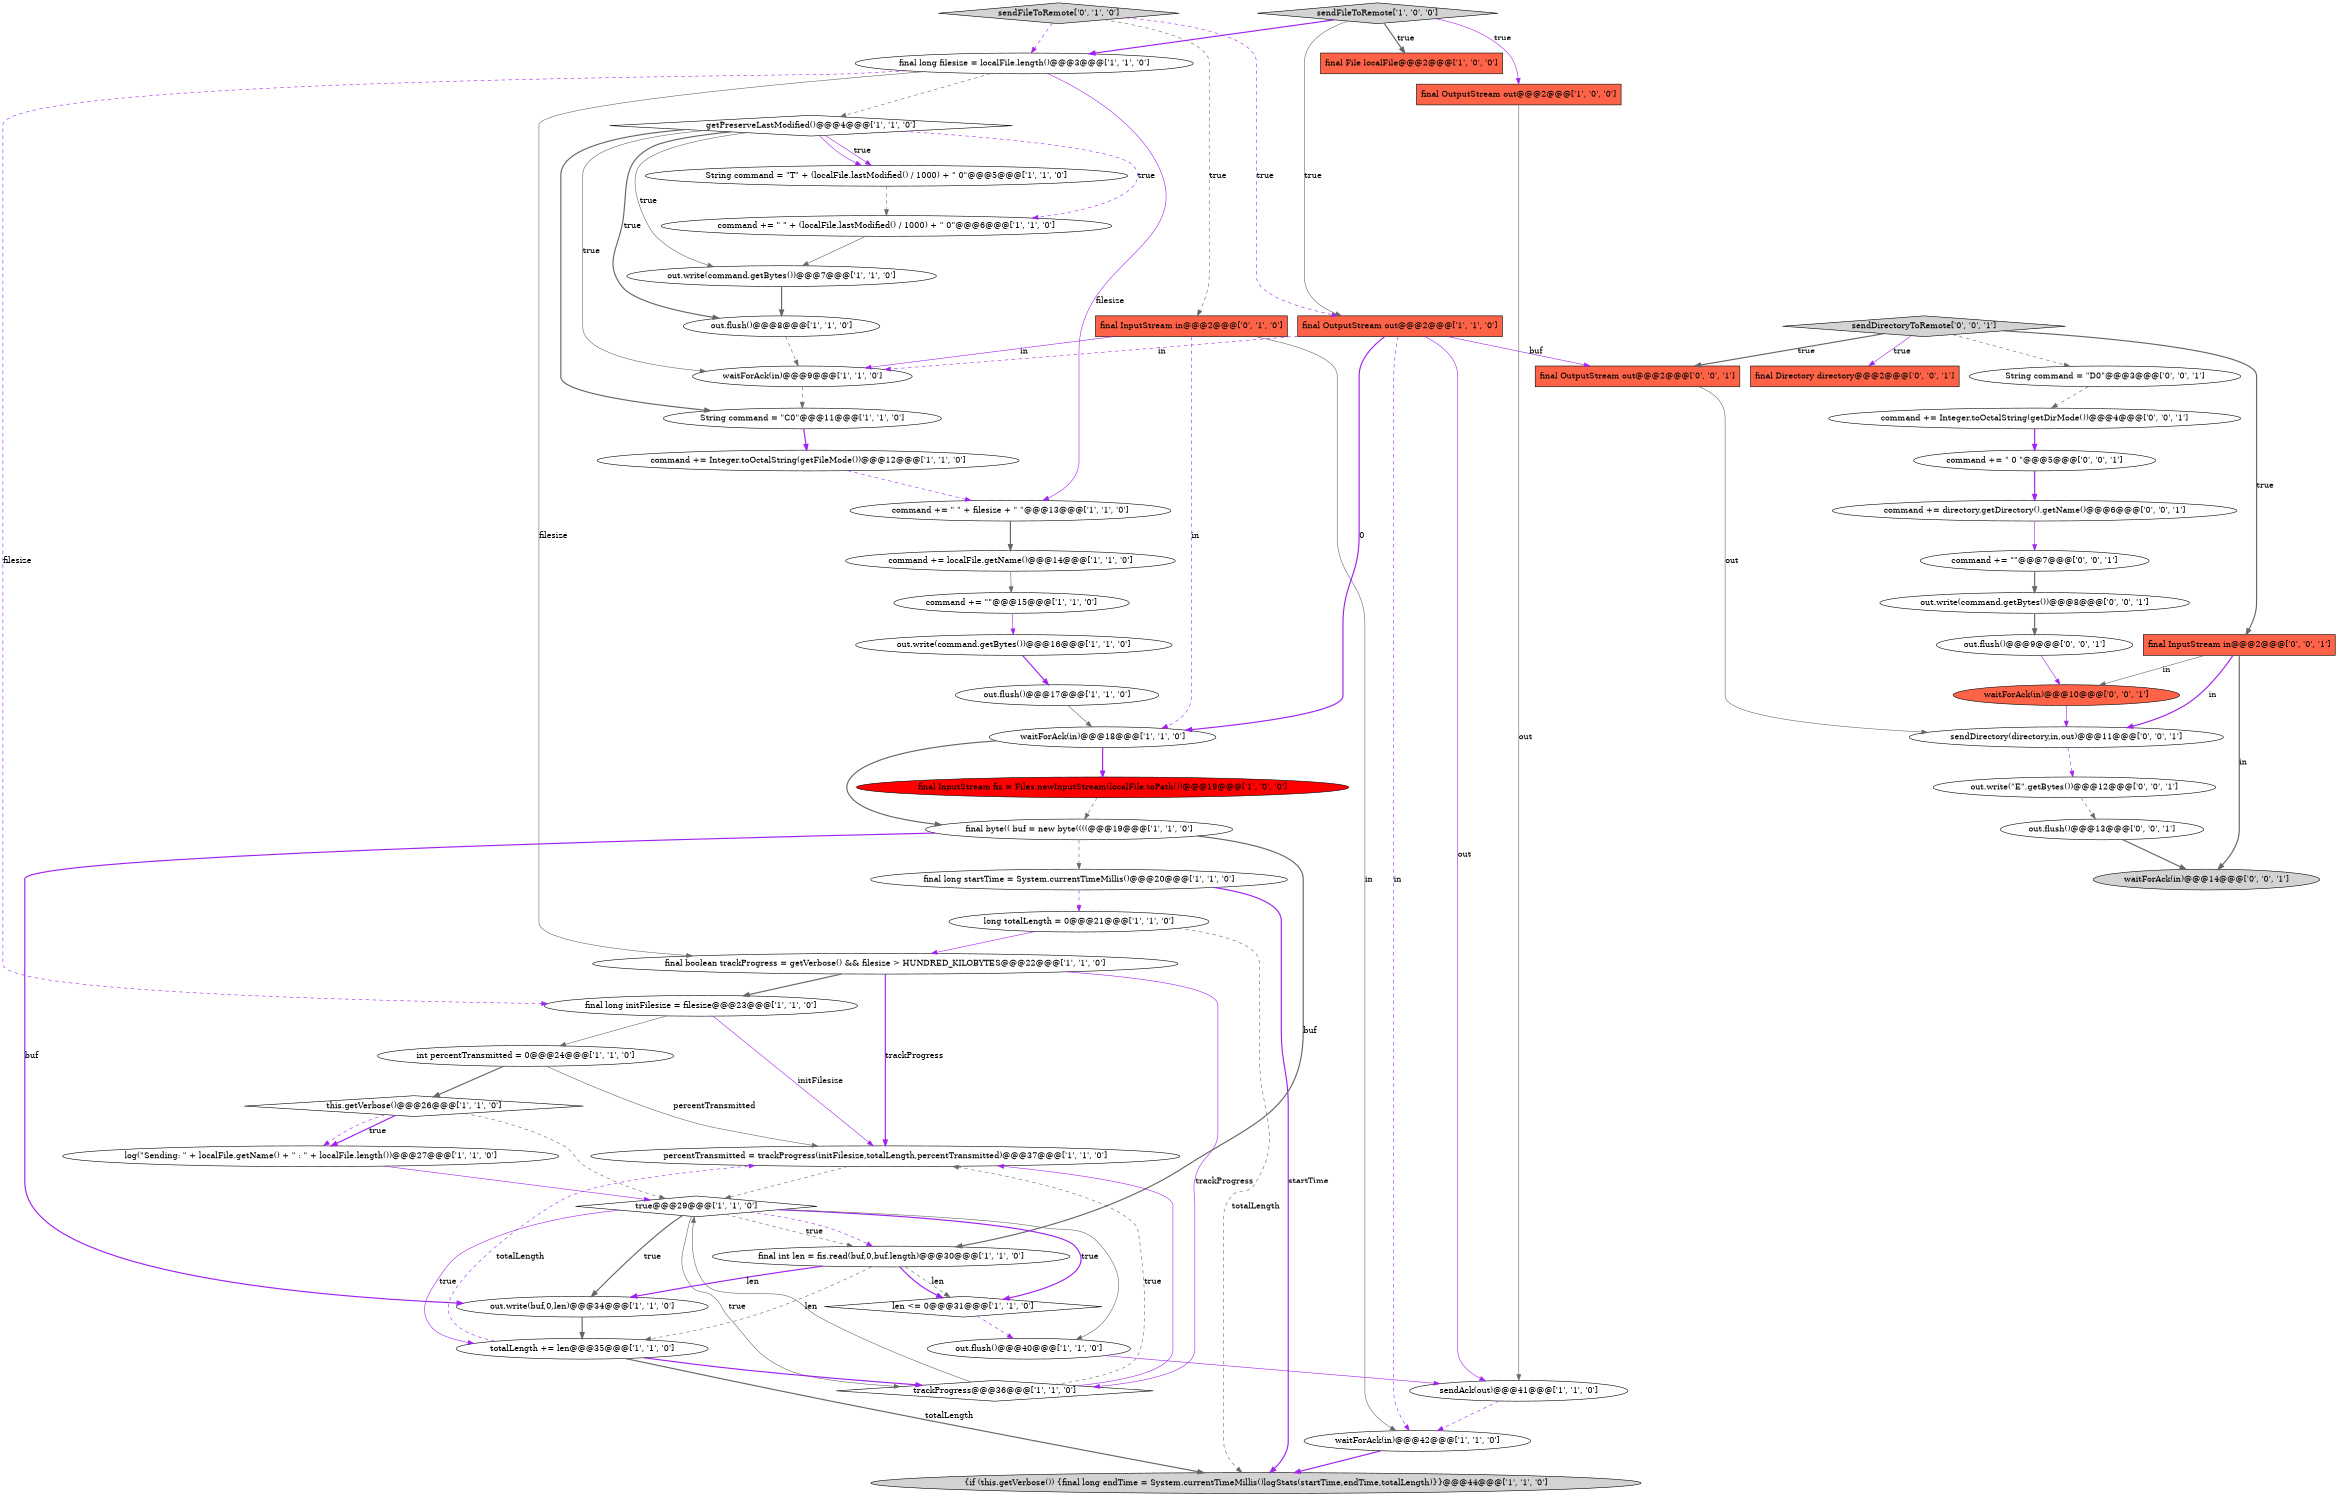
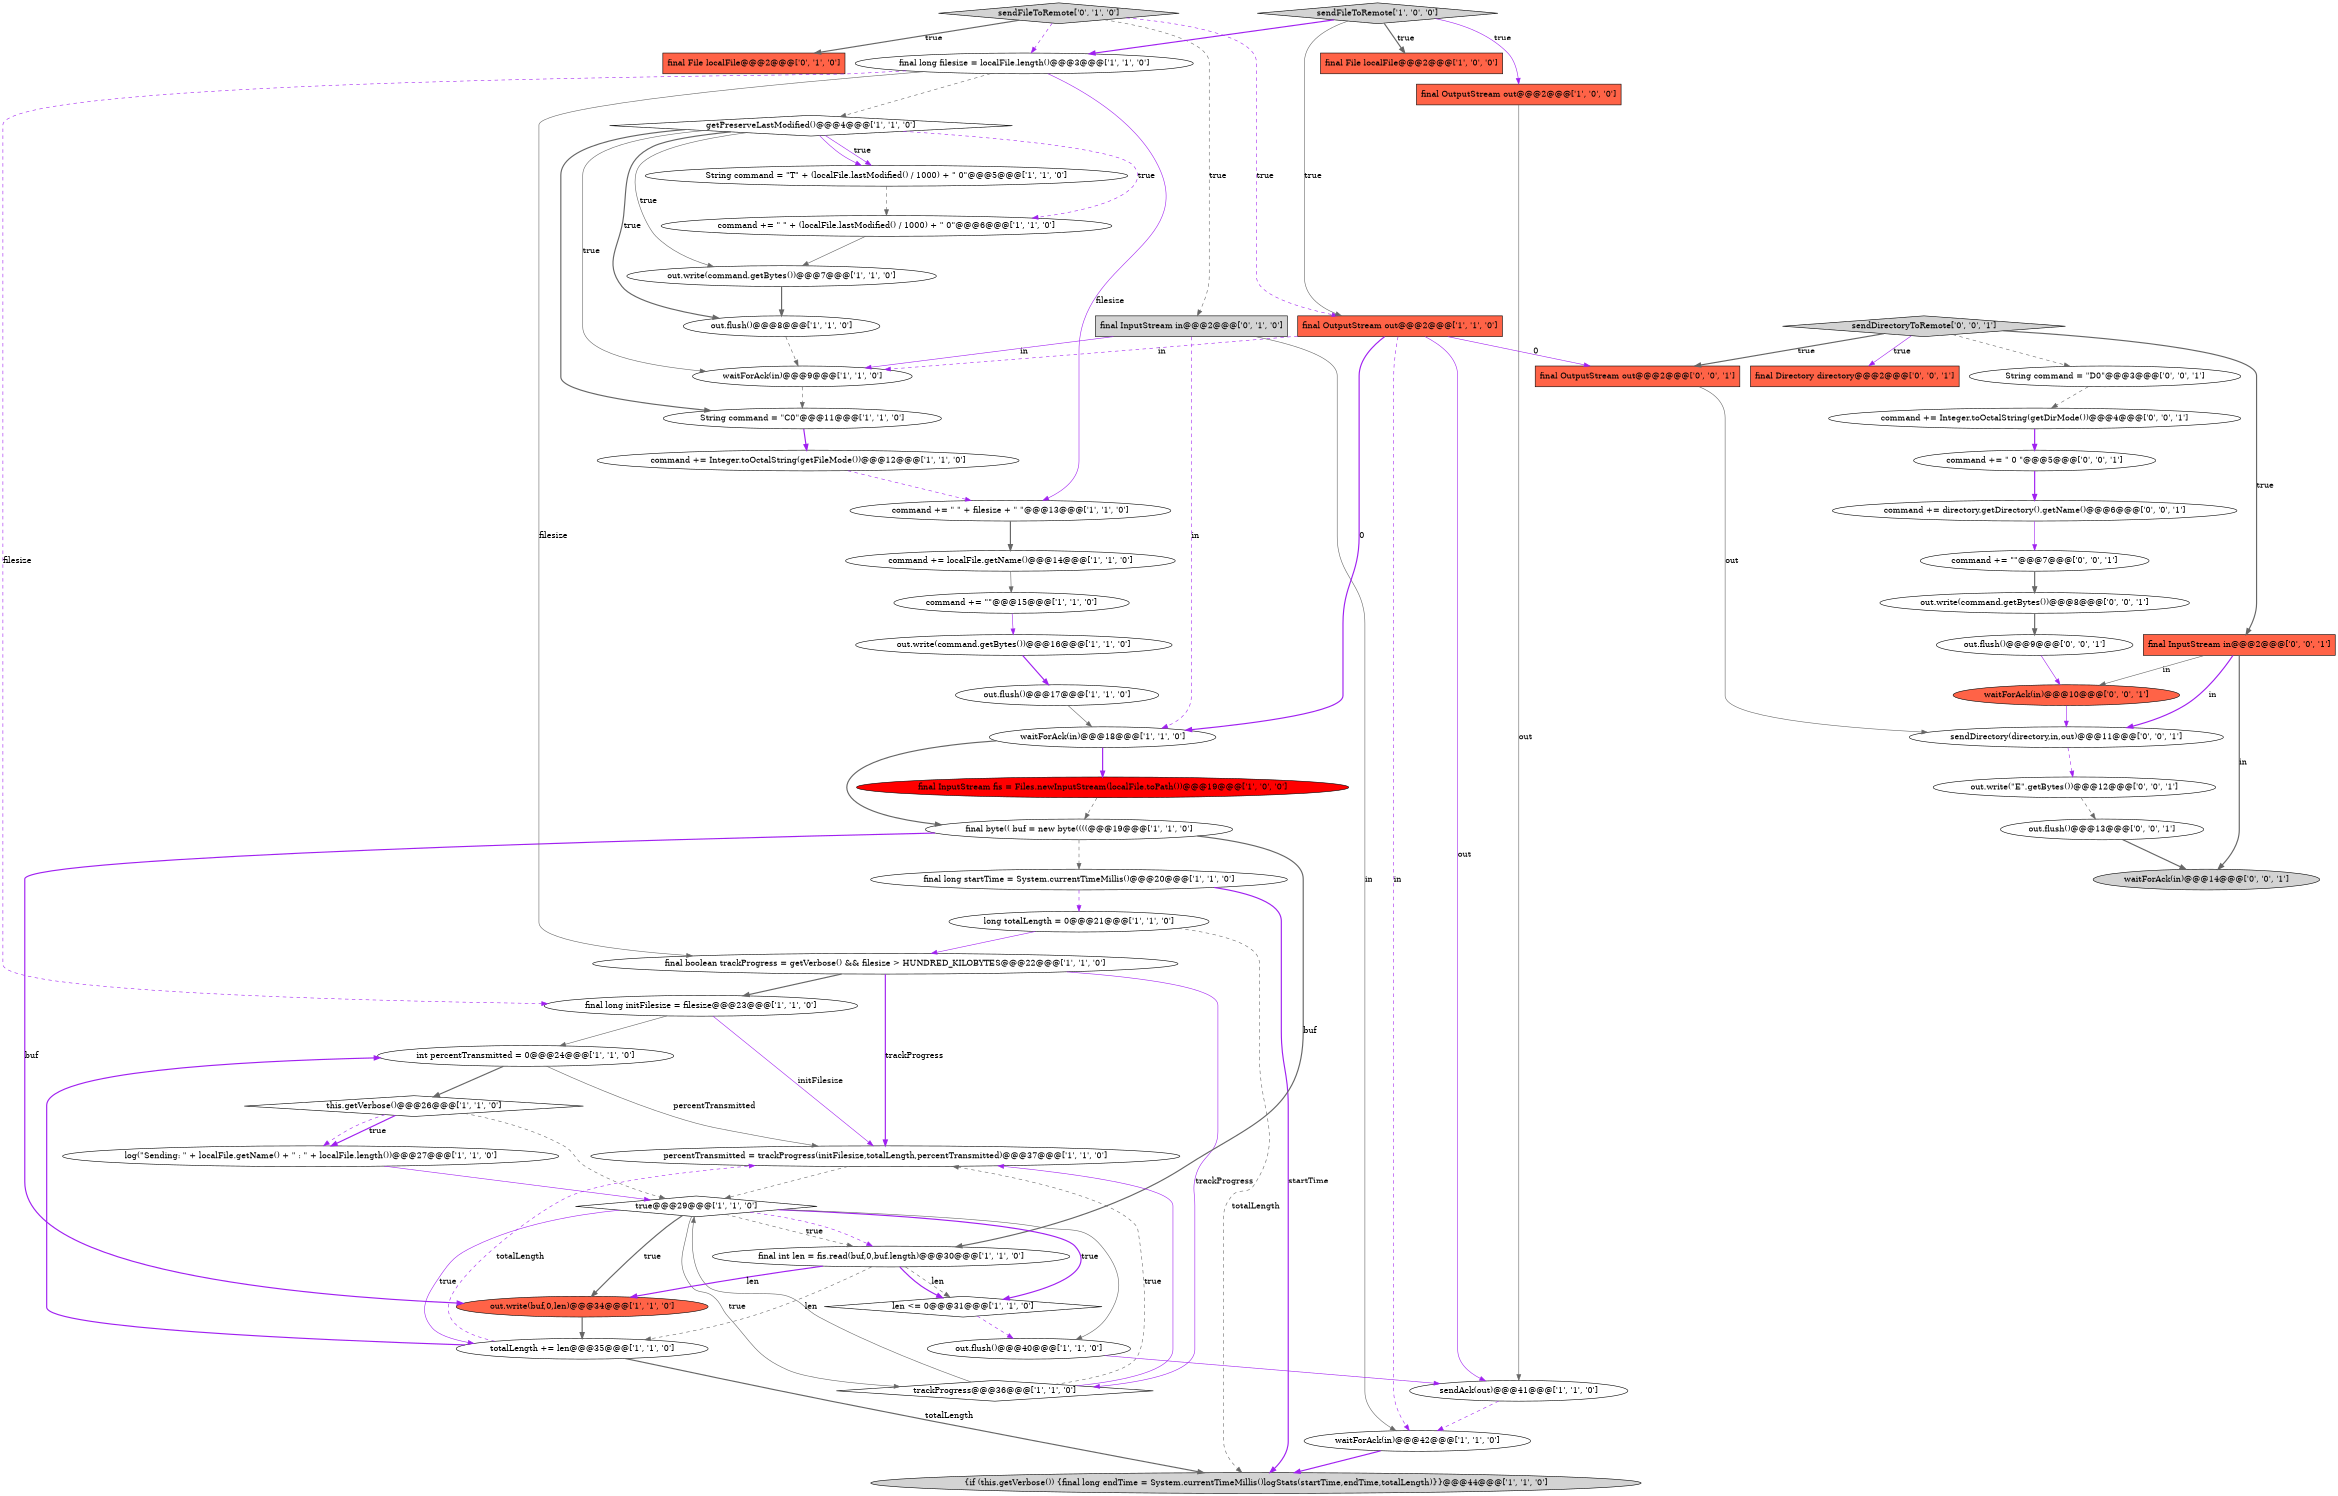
none -> (754, 63)
(1191, 326) -> (1191, 326)
(1536, 351) -> (1536, 351)
(582, 1307) -> (582, 1307)
(780, 1373) -> (47, 1249)
